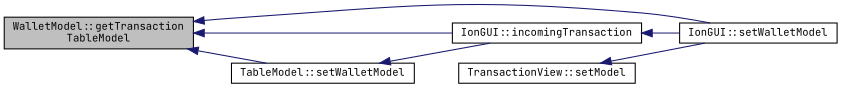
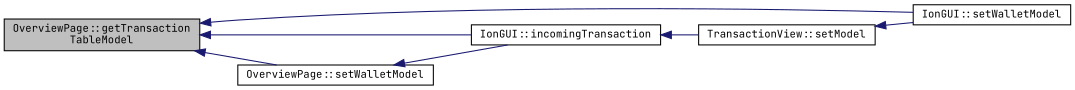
(99, 33) -> (102, 35)
(666, 33) -> (685, 35)
(323, 73) -> (336, 75)
